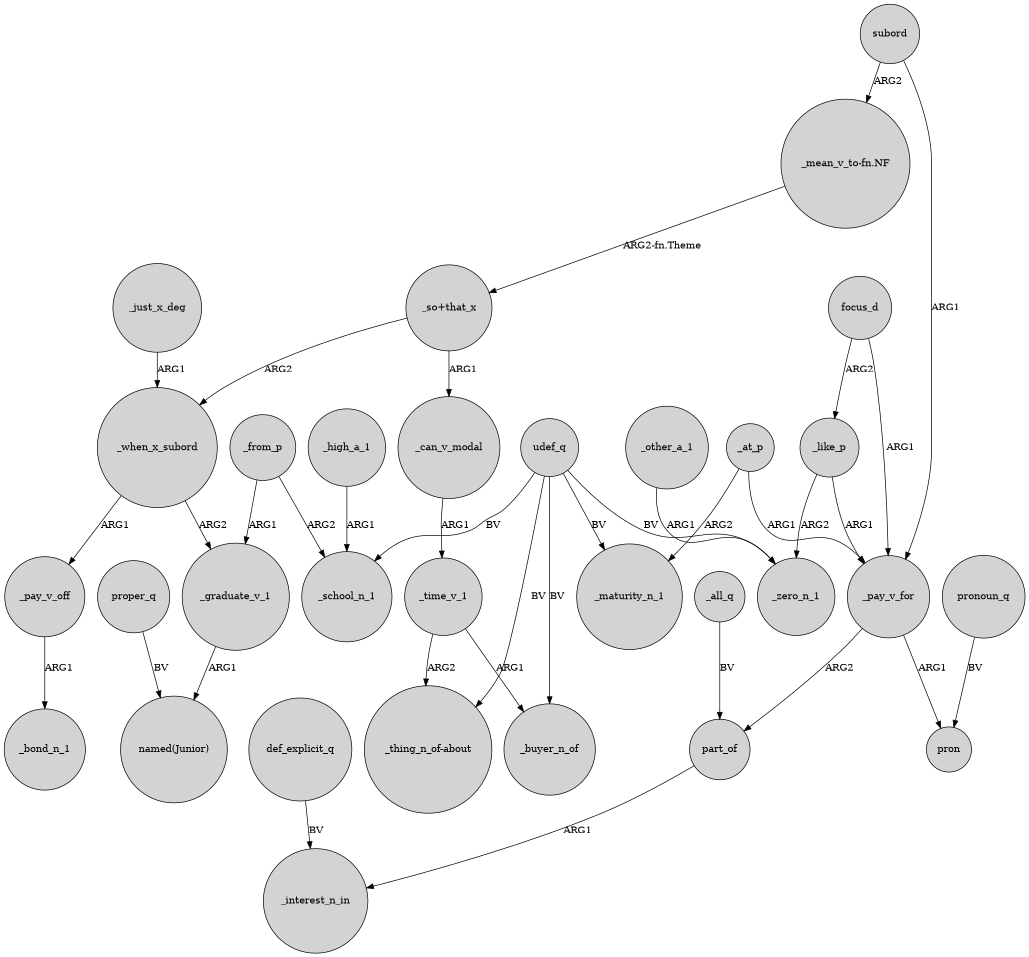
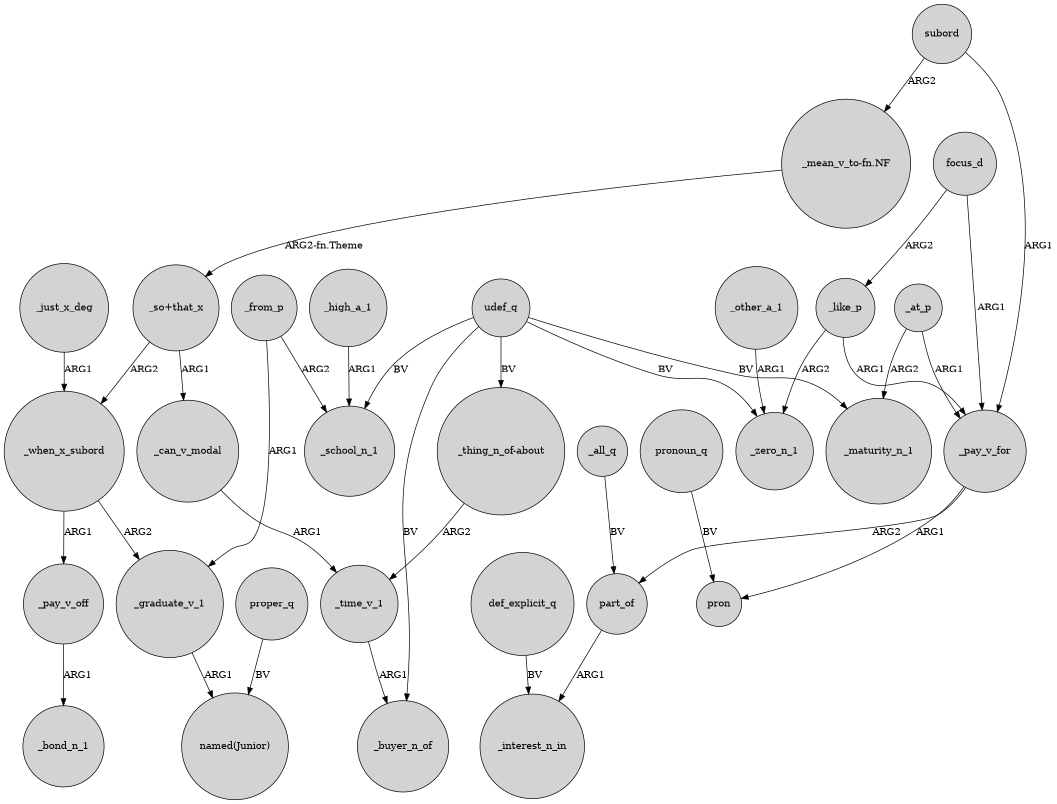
(428, 656) -> (432, 541)
